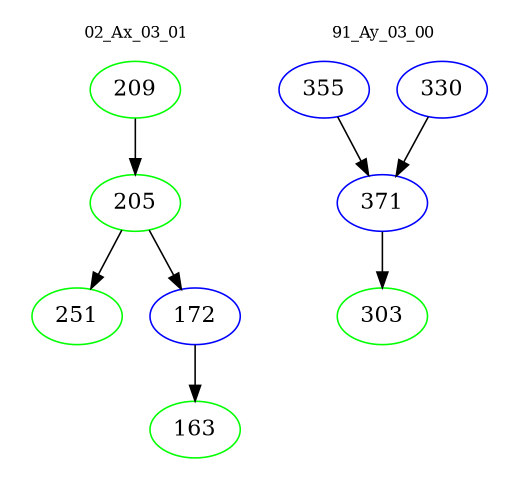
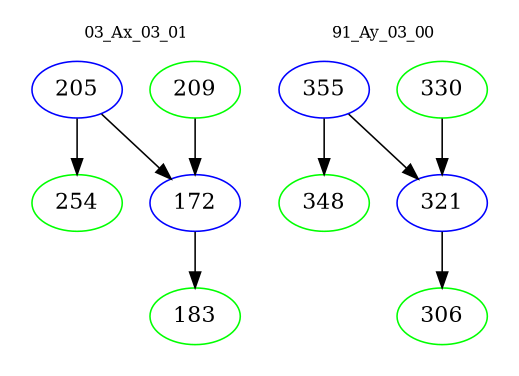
(136, 34) -> (136, 34)
(442, 90) -> (442, 90)
(135, 139) -> (195, 139)
(135, 203) -> (77, 90)
none -> (324, 203)
(382, 203) -> (442, 203)
(77, 316) -> (77, 203)
(382, 316) -> (442, 316)
(195, 430) -> (195, 316)
